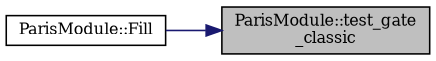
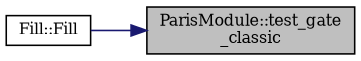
(86, 30) -> (48, 30)
